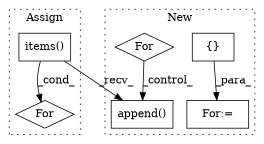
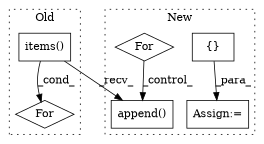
(45, 18) -> (45, 18)
(218, 114) -> (218, 114)
